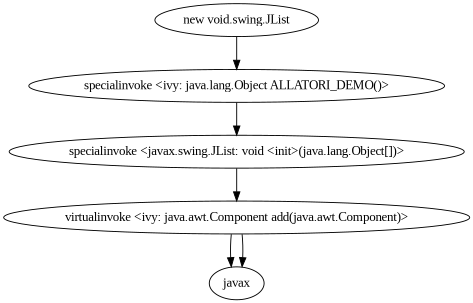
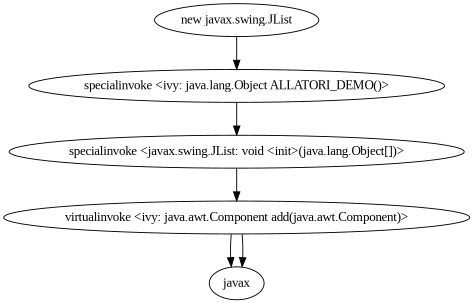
(237, 20) -> (237, 20)
